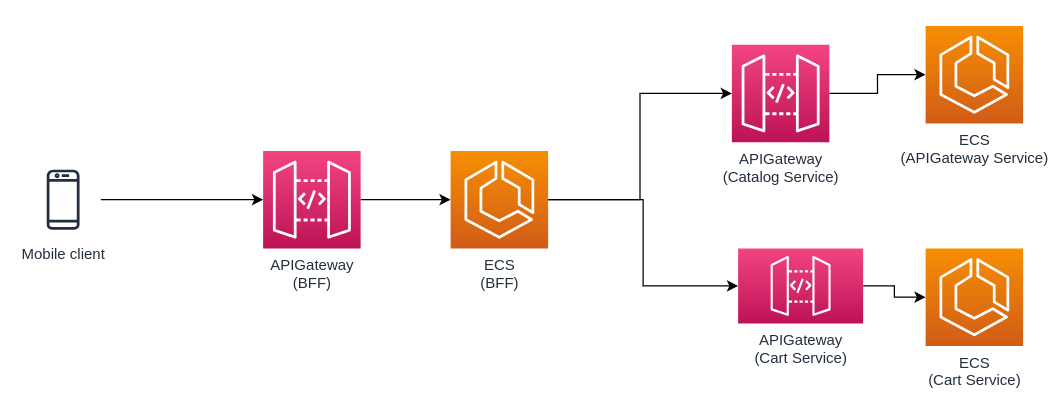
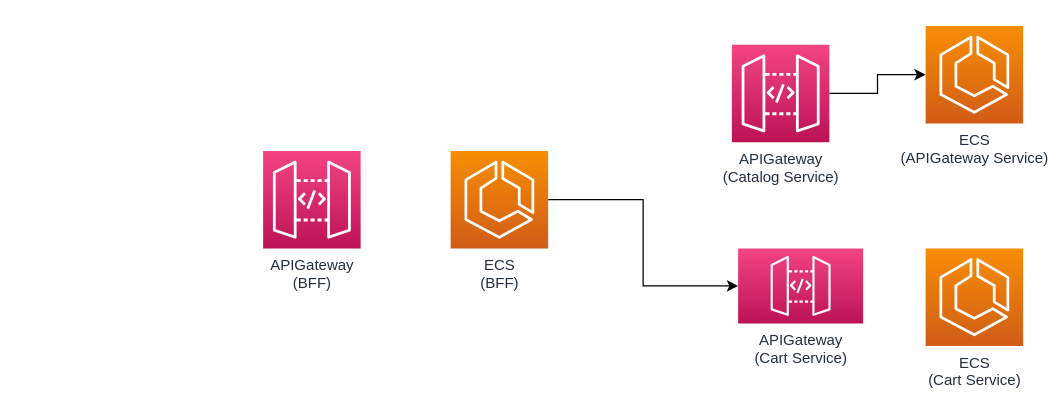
(640, 104) -> none
(63, 199) -> none
(178, 199) -> none
(402, 199) -> none
(894, 287) -> none
